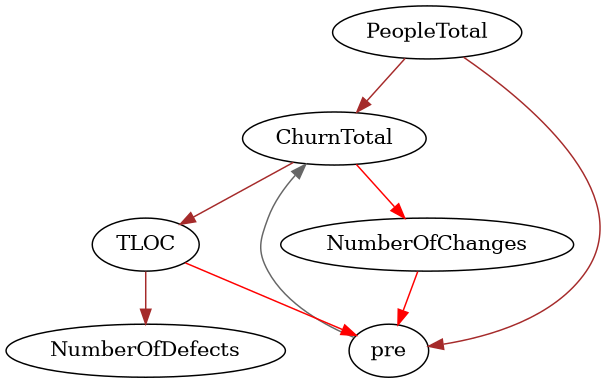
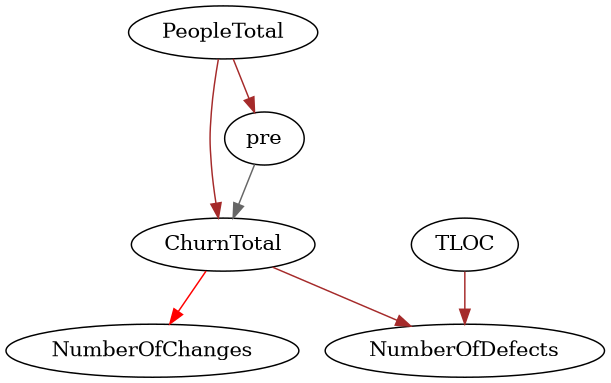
(243, 190) -> (335, 294)
(410, 291) -> none
(264, 296) -> none
